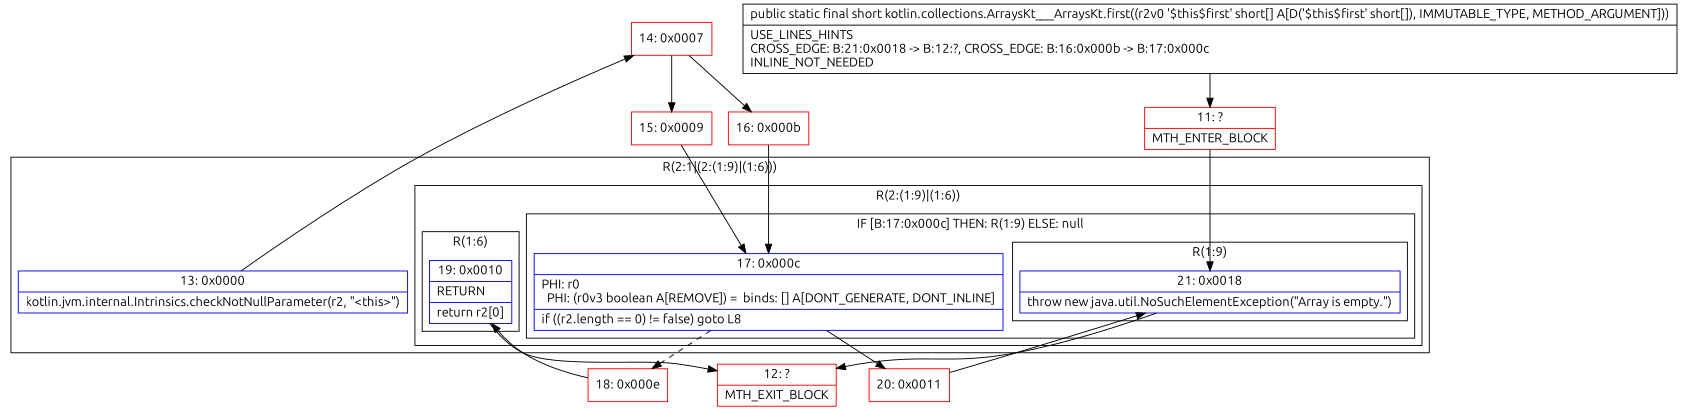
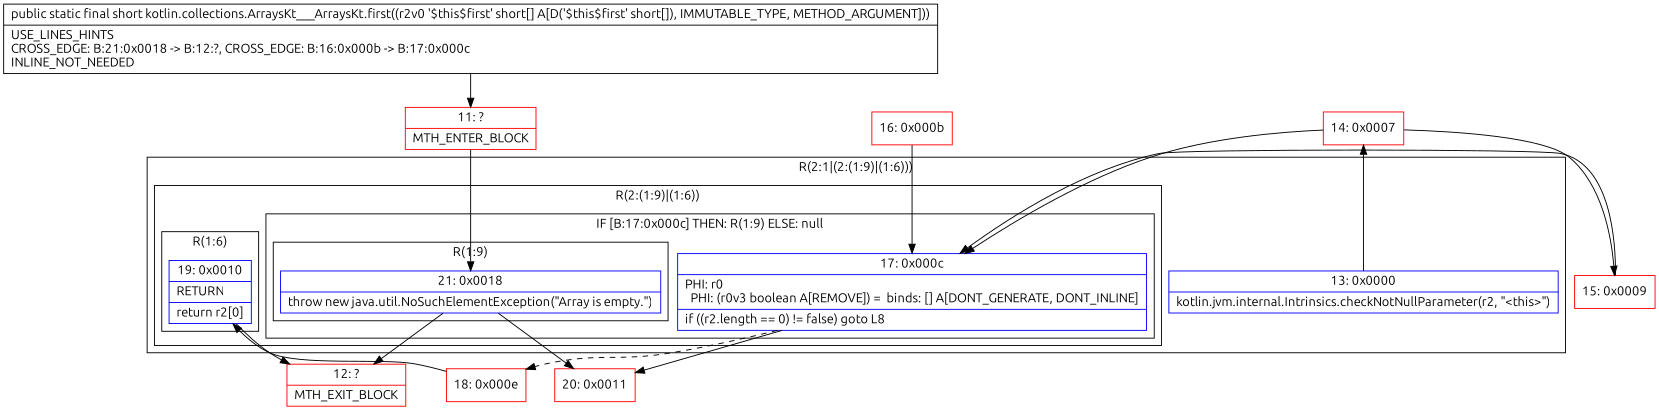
(717, 81) -> (1193, 146)
(1043, 345) -> (524, 332)
